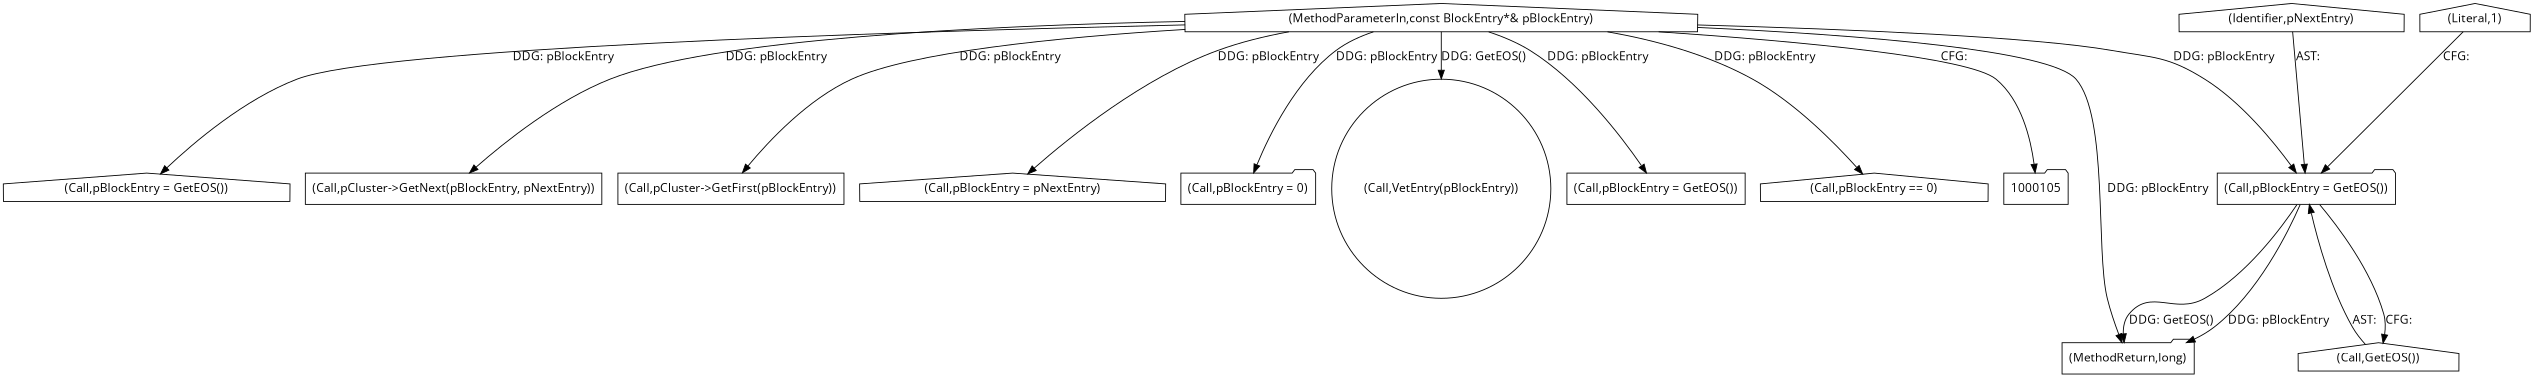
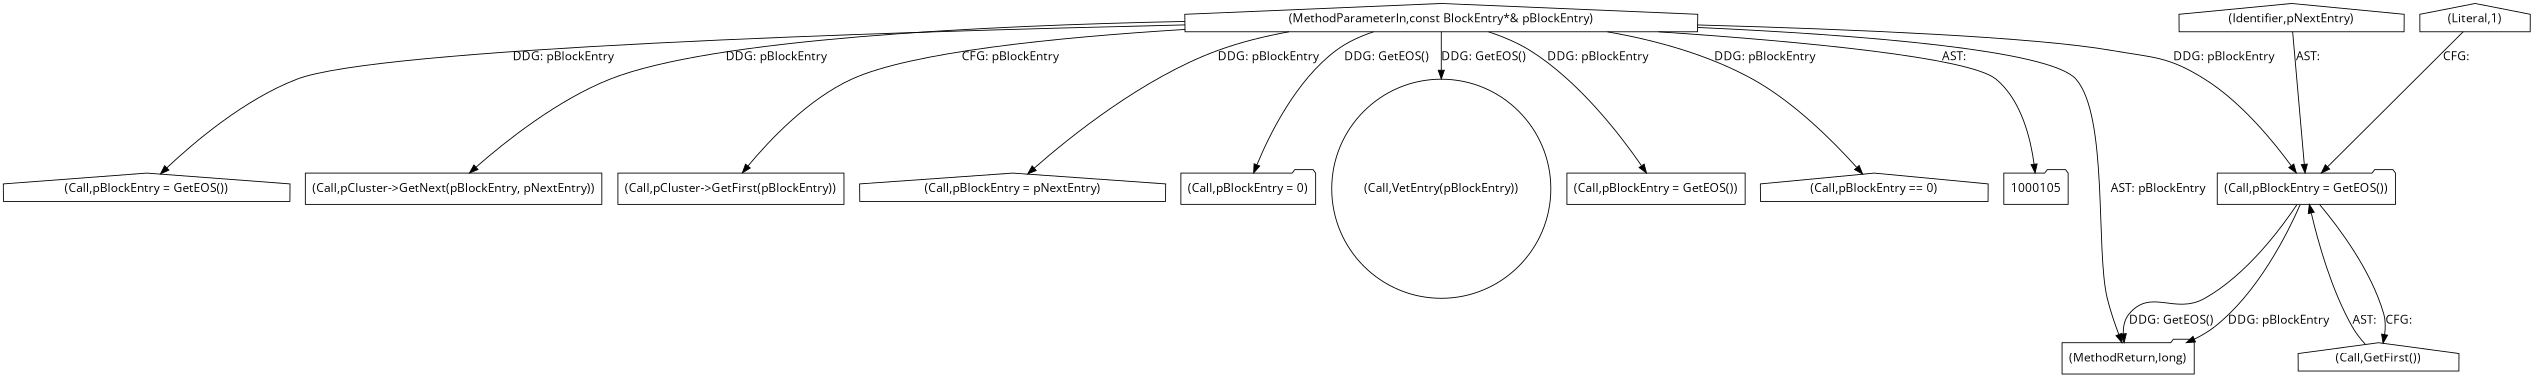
(1010, 57) -> (1010, 57)
(1387, 57) -> (1387, 57)
(1956, 57) -> (1956, 57)
(2158, 189) -> (2158, 189)
(2379, 358) -> (2379, 358)
